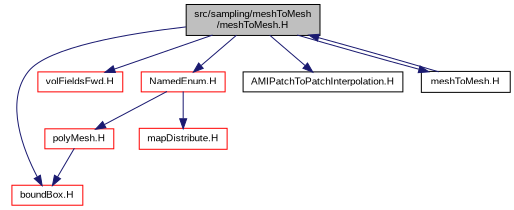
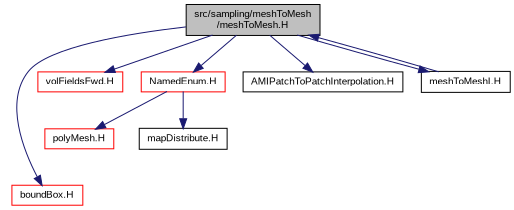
(466, 82) -> (466, 82)
(183, 139) -> (183, 139)
(66, 163) -> none
